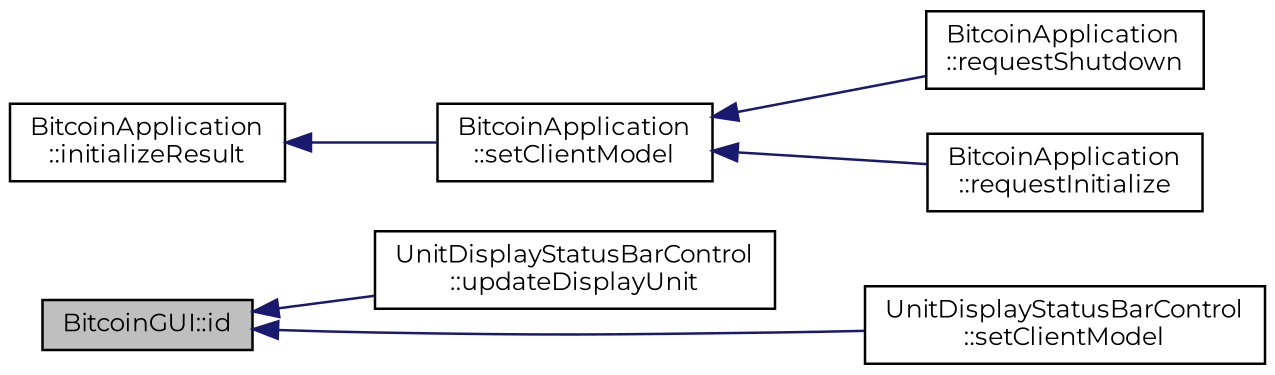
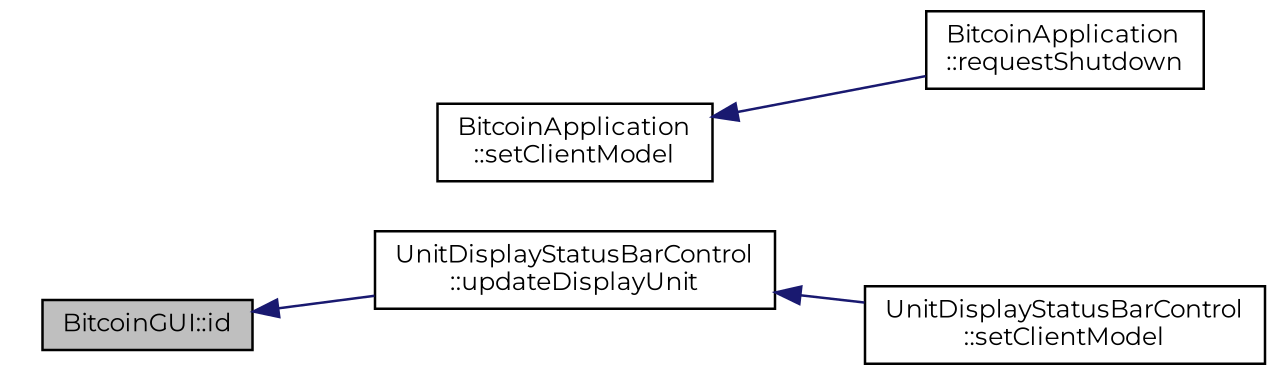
(148, 142) -> none
(1065, 172) -> none
(572, 334) -> (832, 299)
